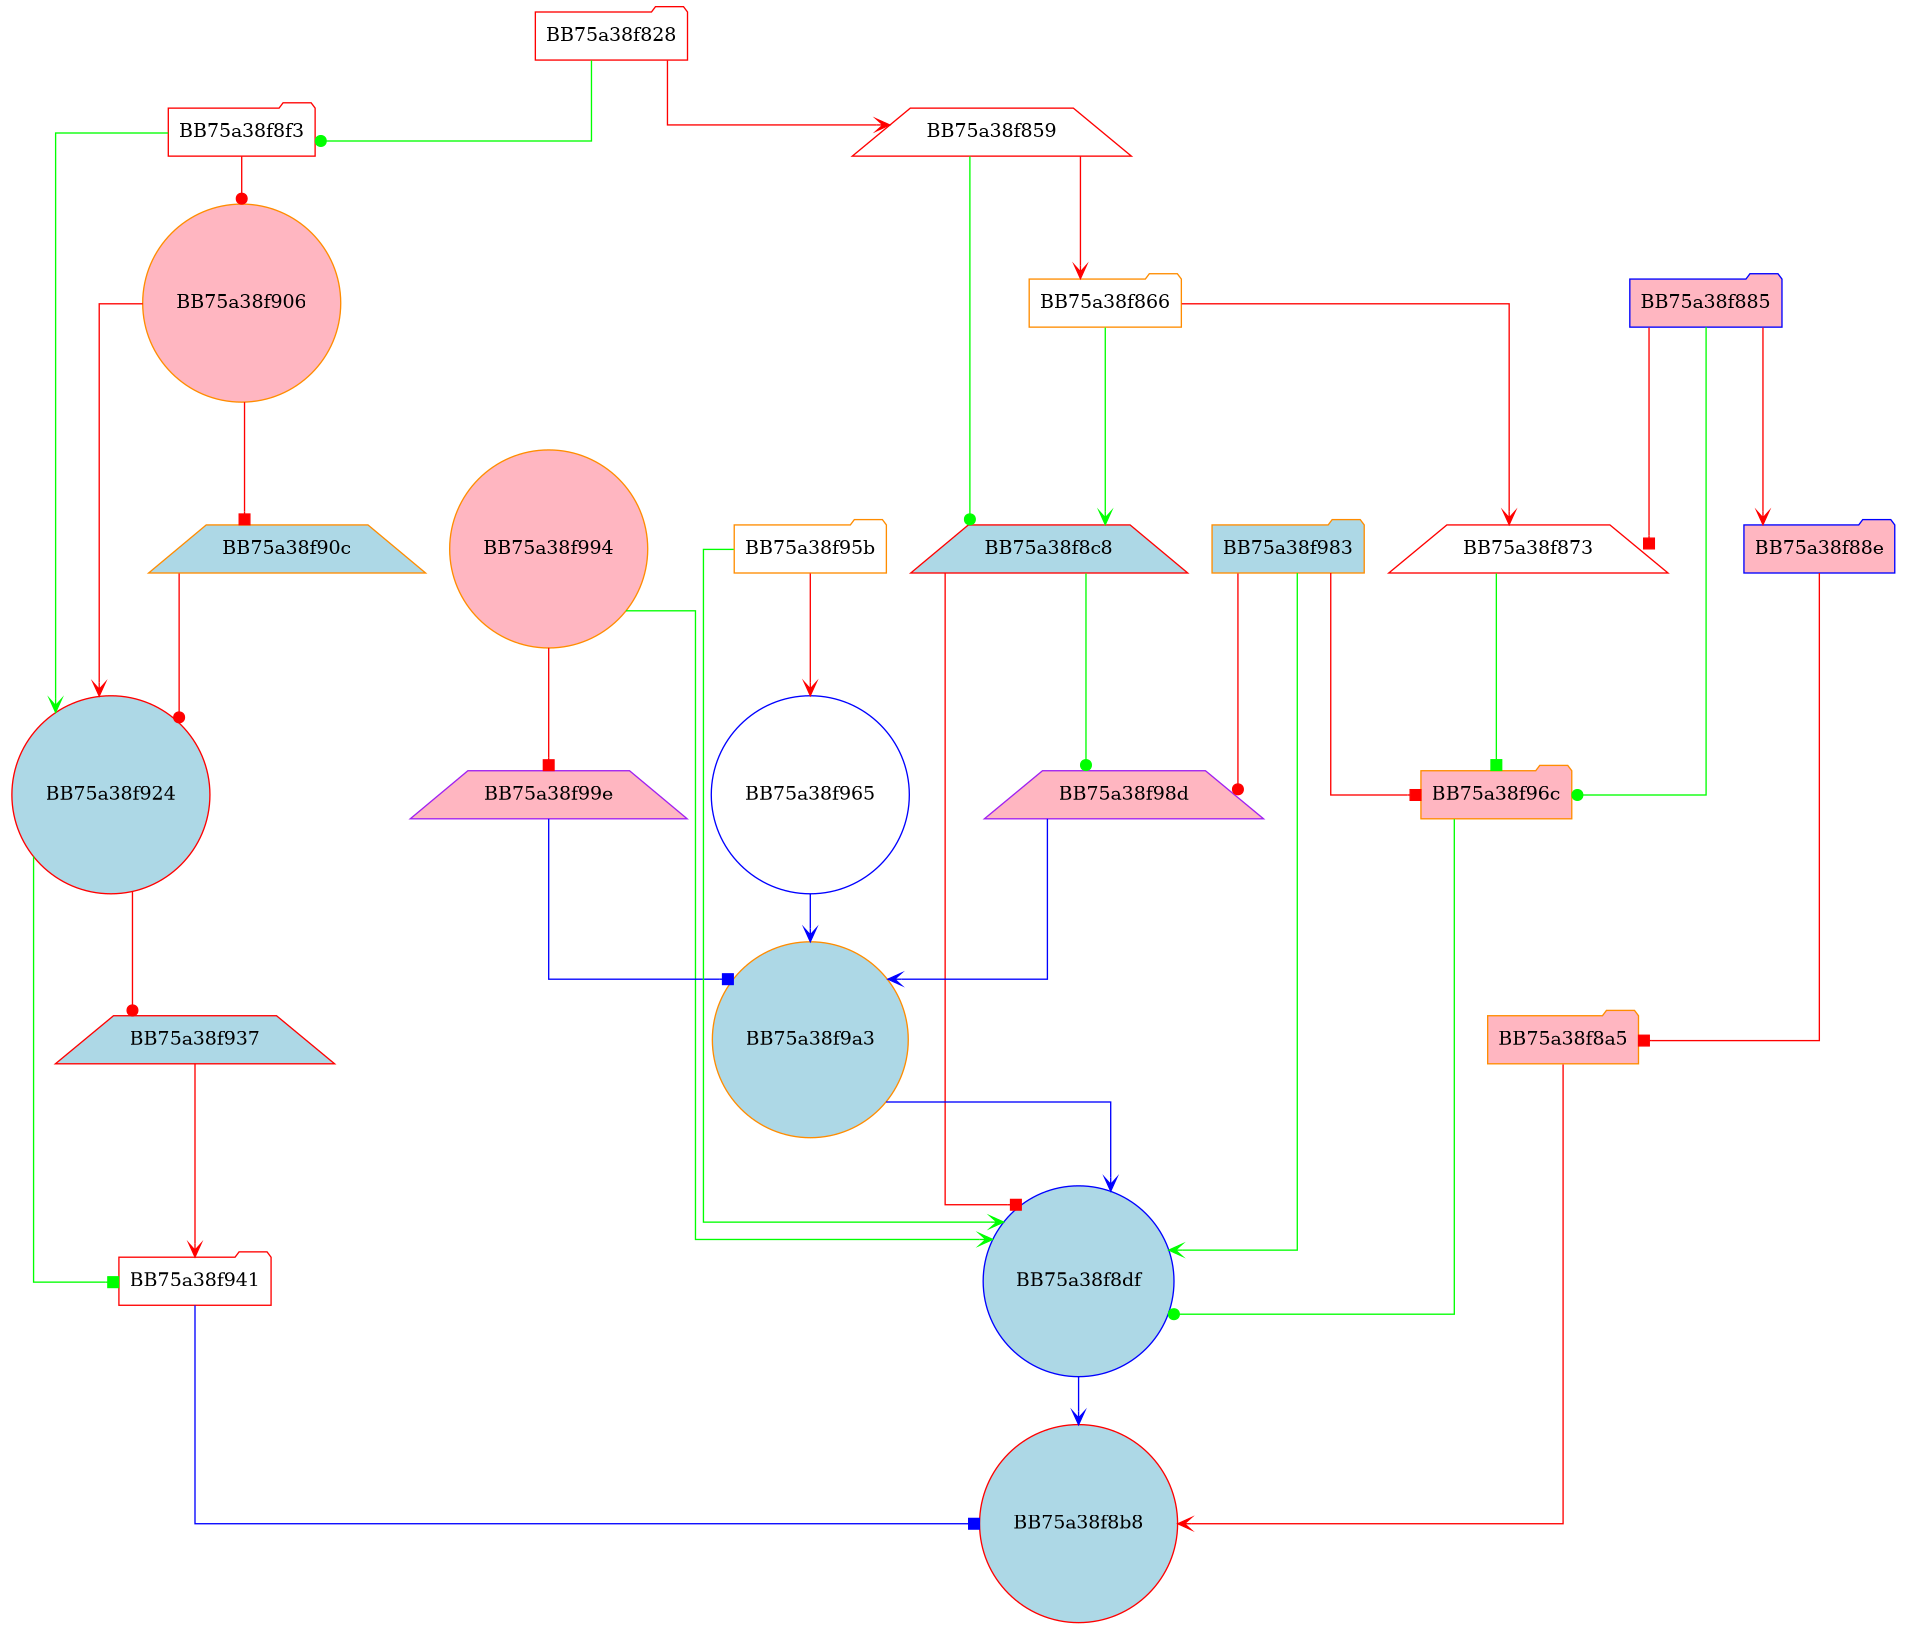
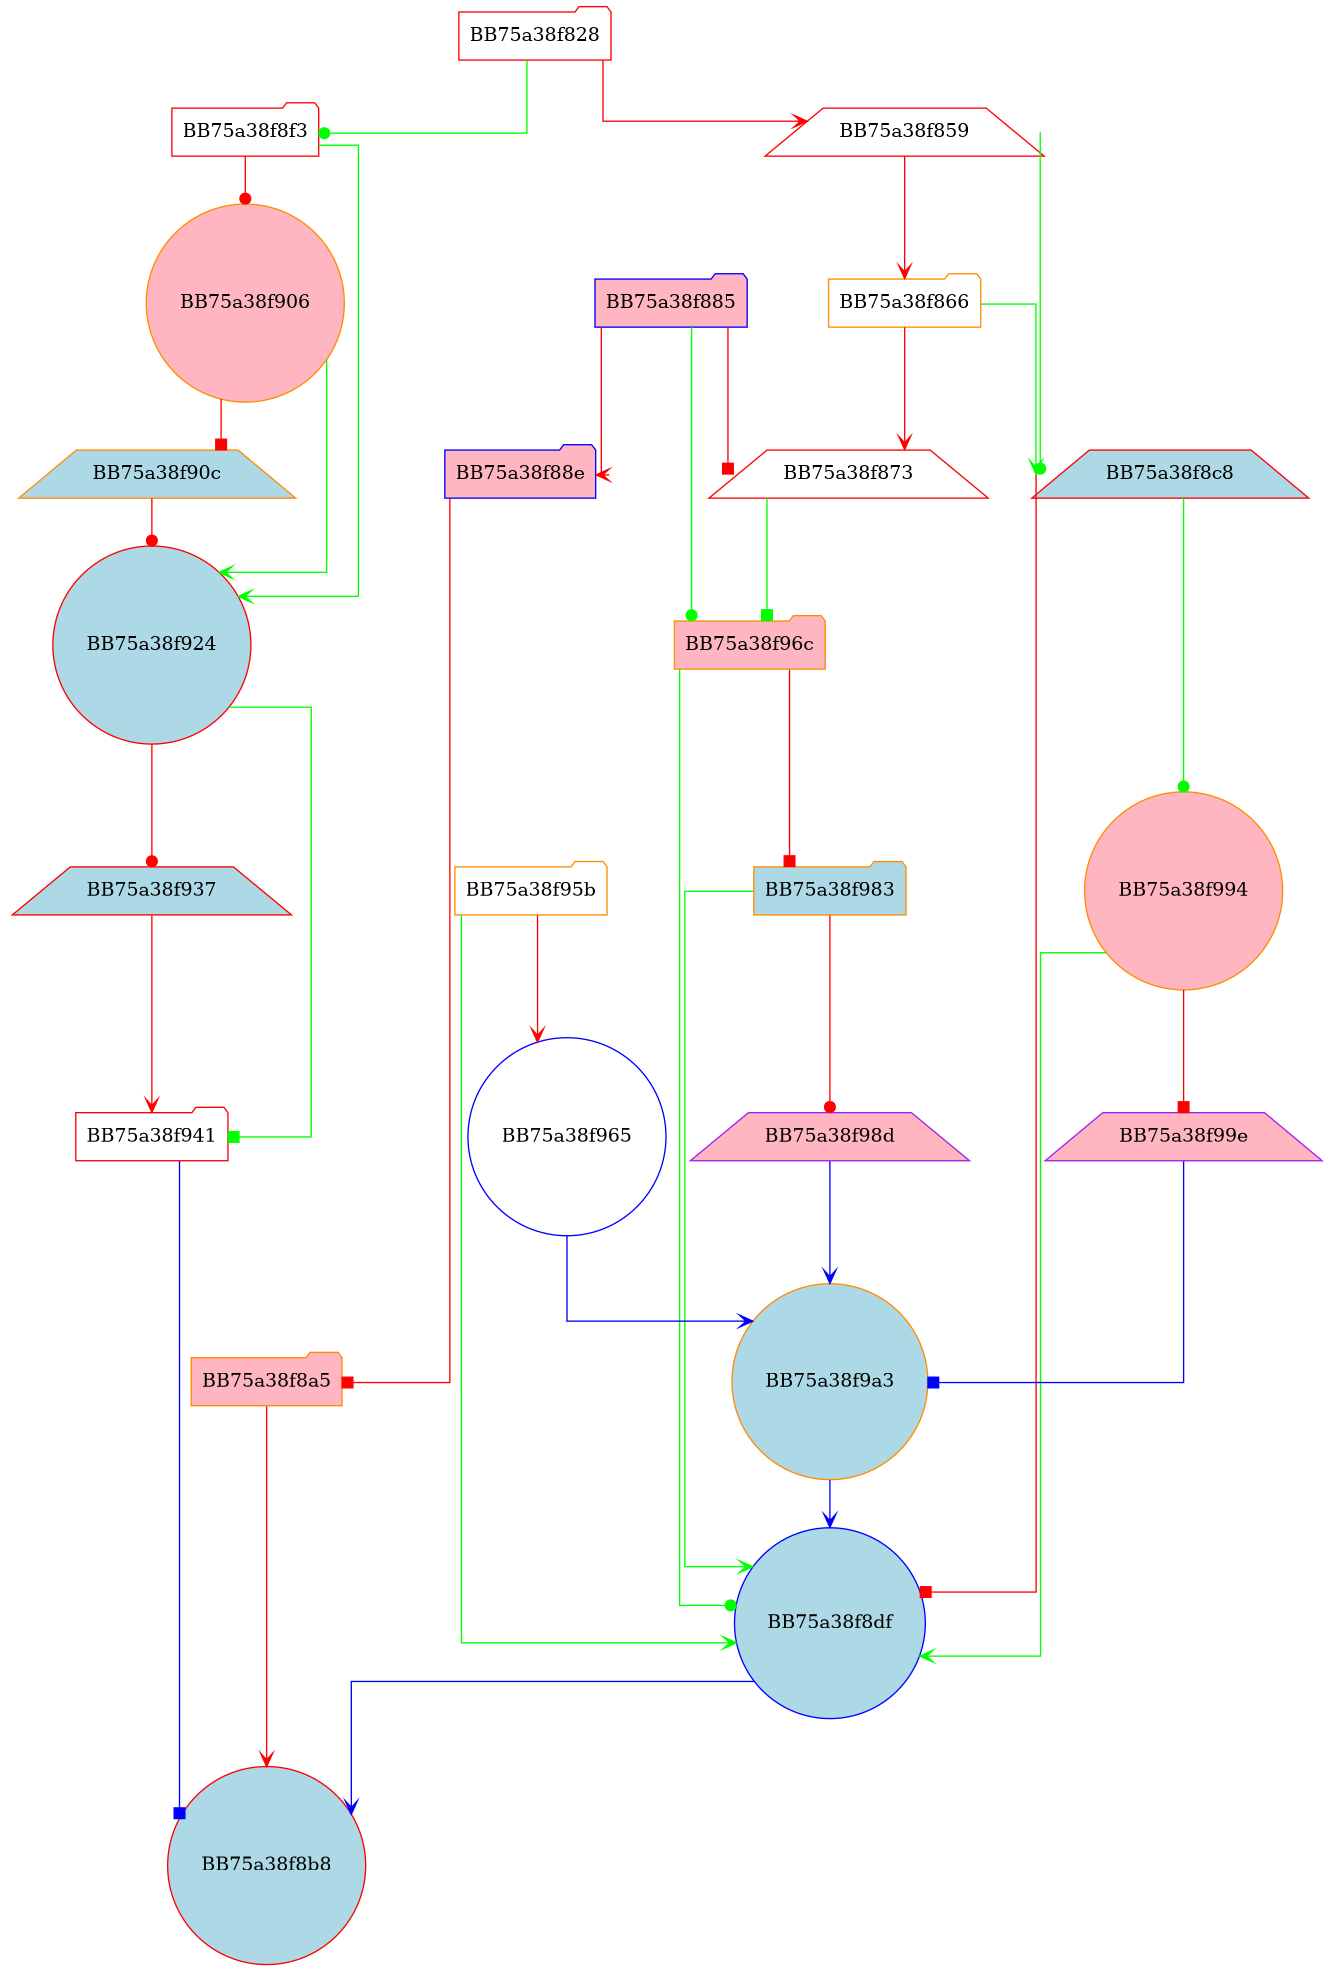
(99, 471) -> (327, 513)
(1086, 667) -> (1184, 640)
(1331, 722) -> (790, 761)
